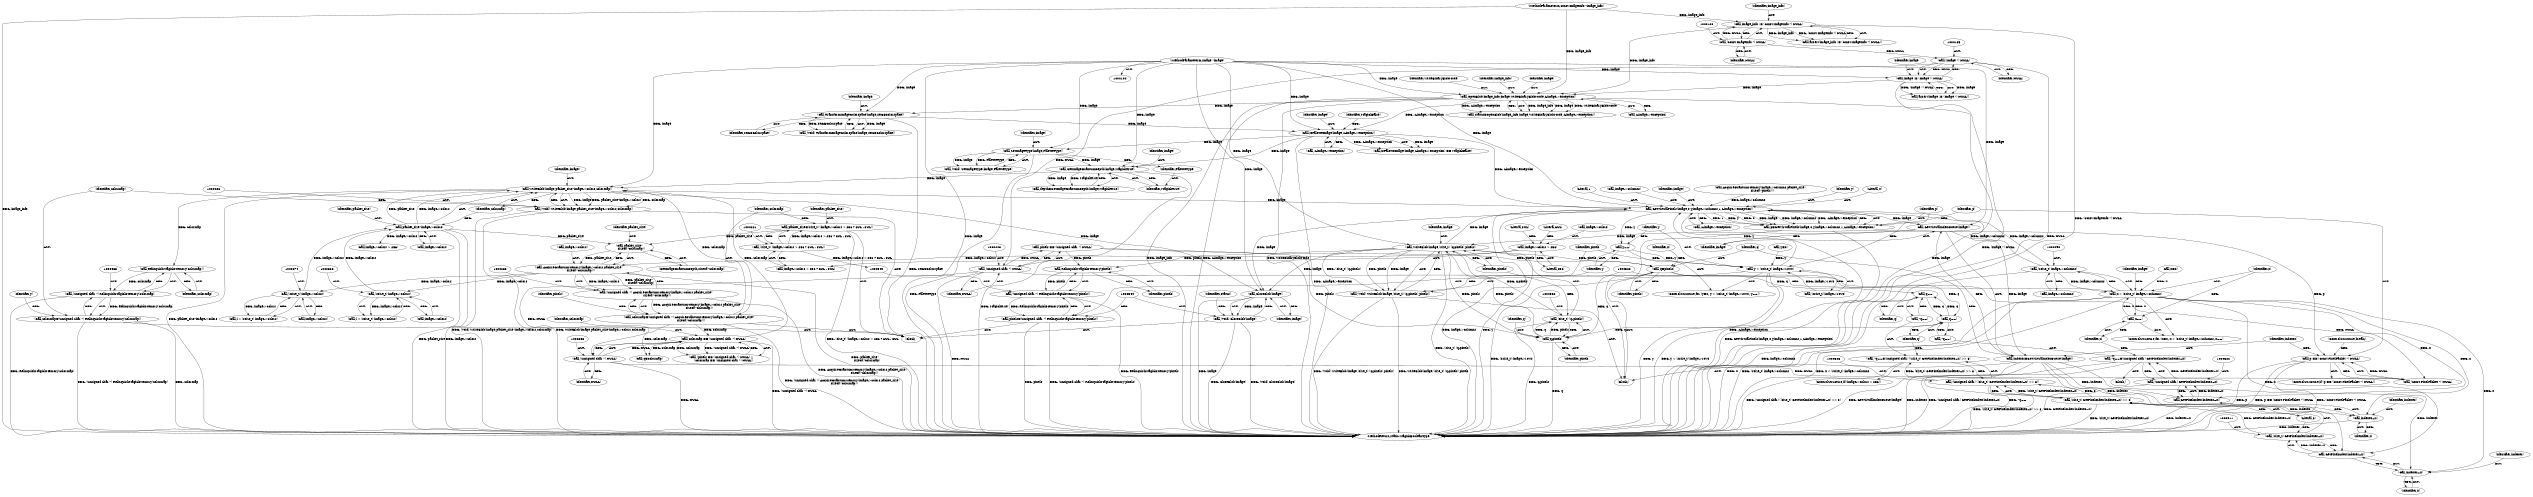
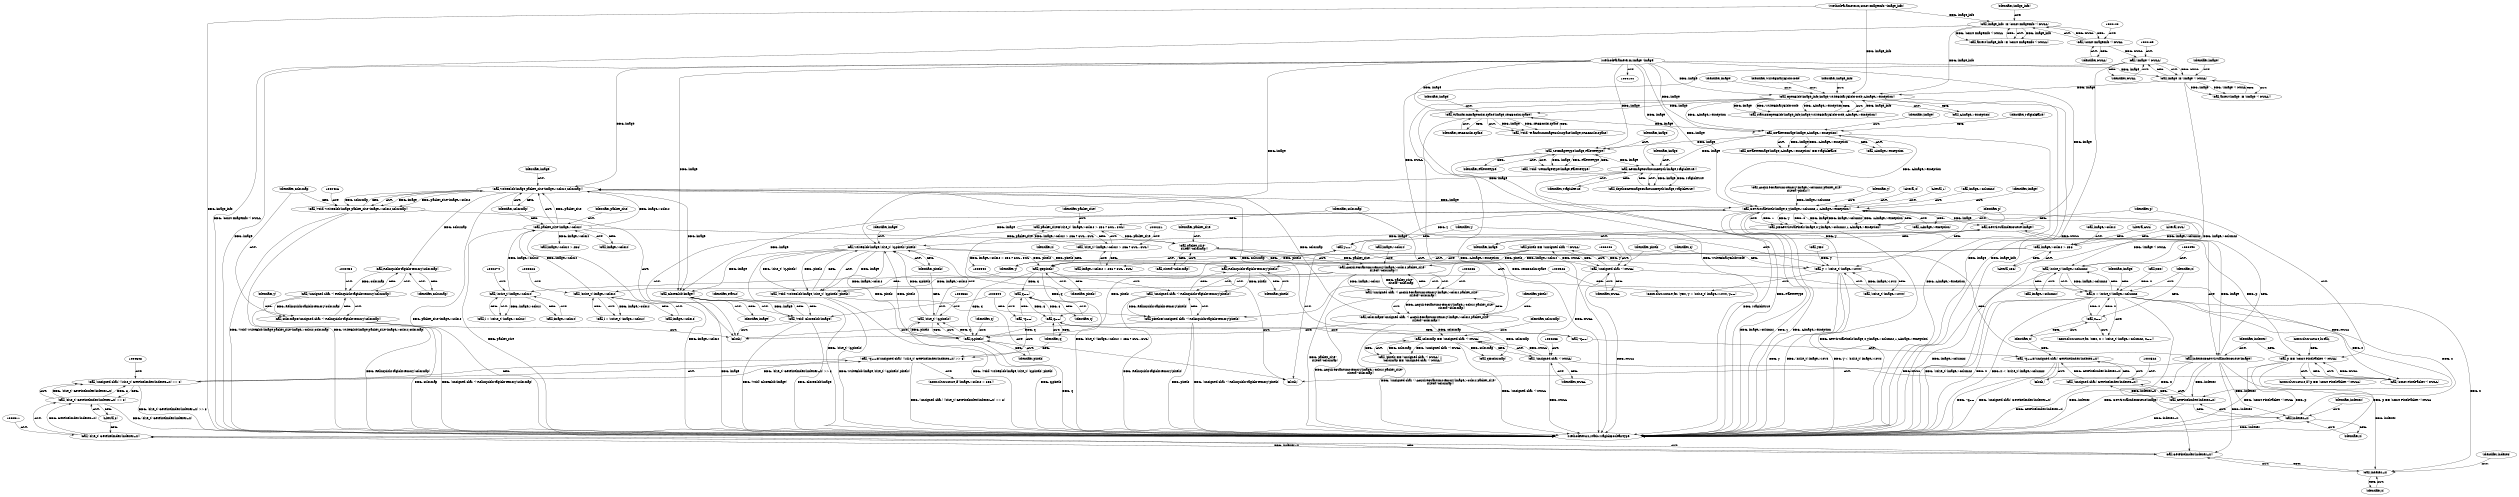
(1171, 178) -> (1523, 160)
(692, 269) -> (1173, 269)
